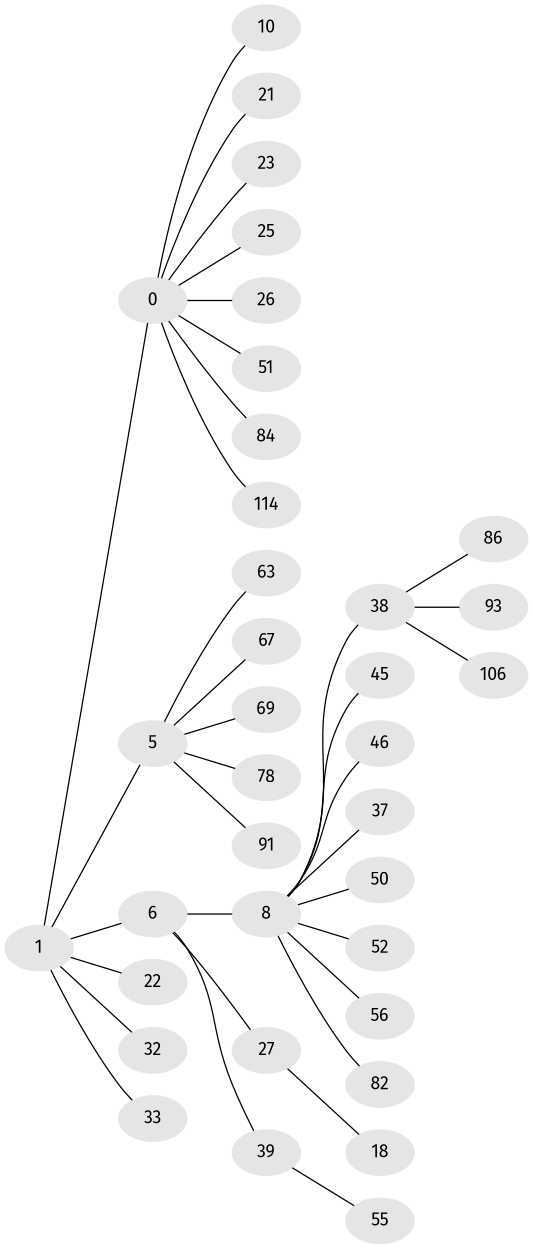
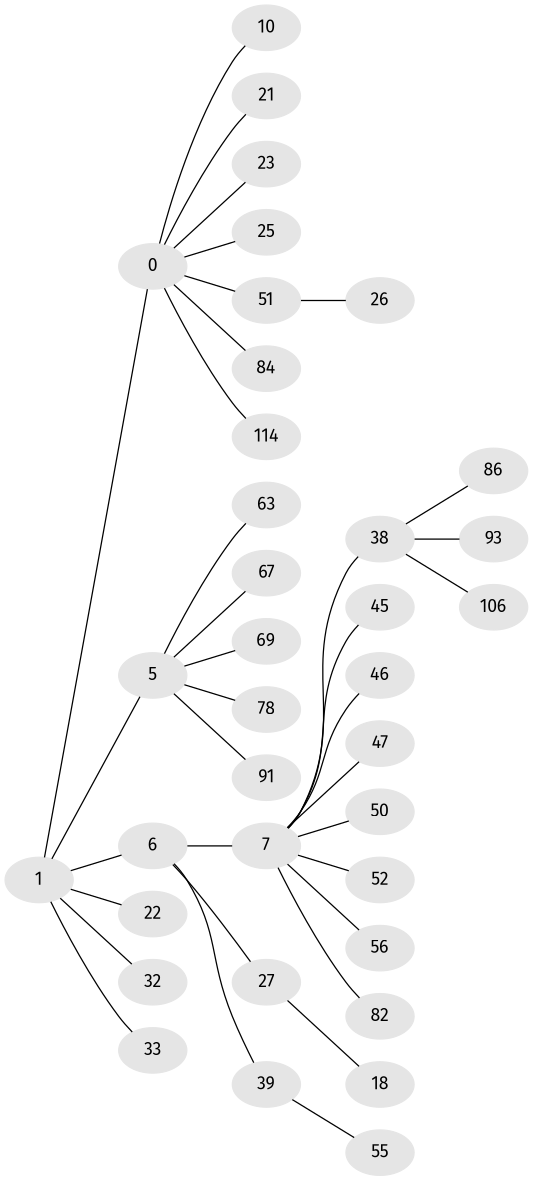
(210, 300) -> (323, 300)
(380, 812) -> (380, 744)
(266, 914) -> (266, 846)
